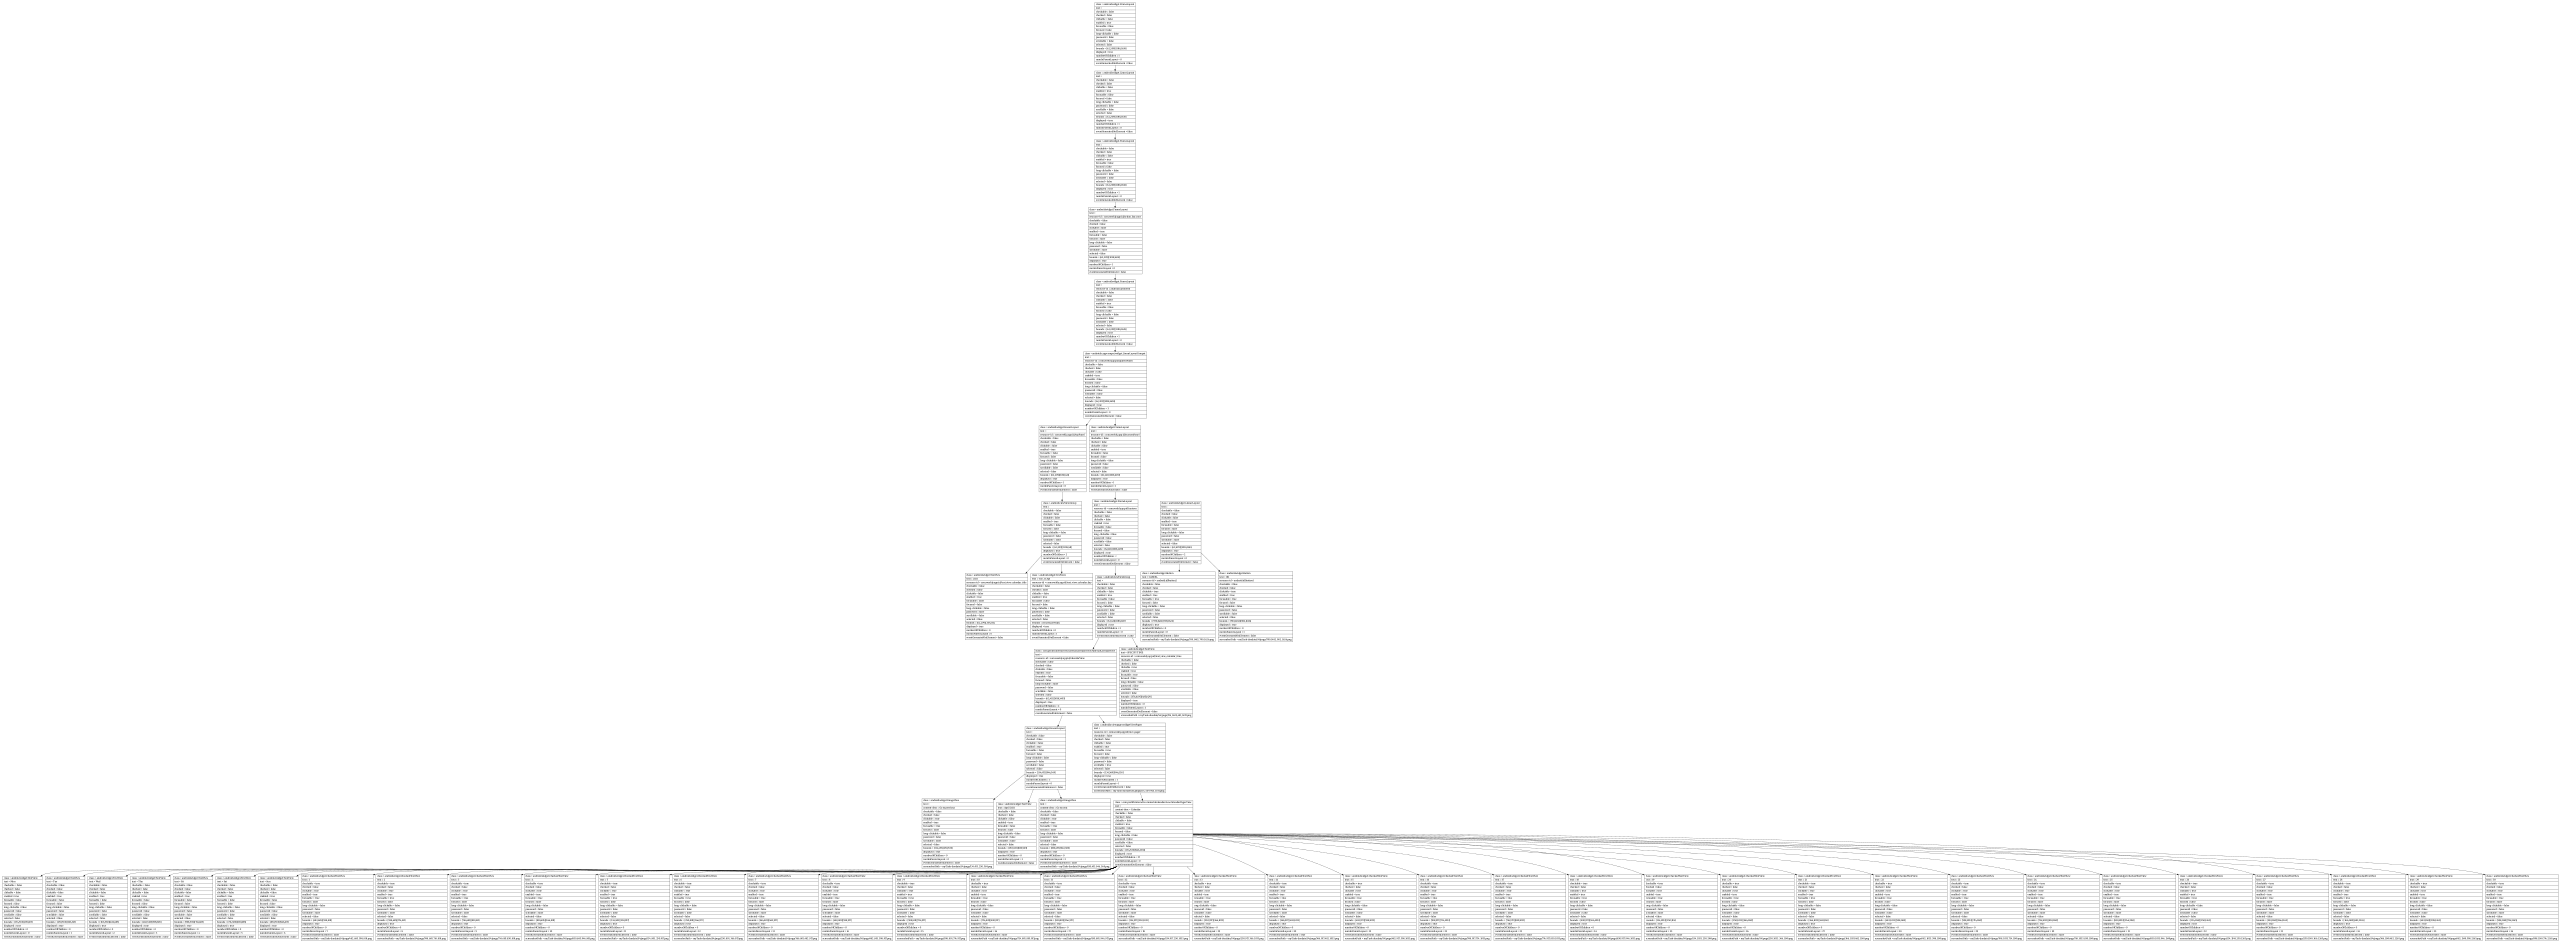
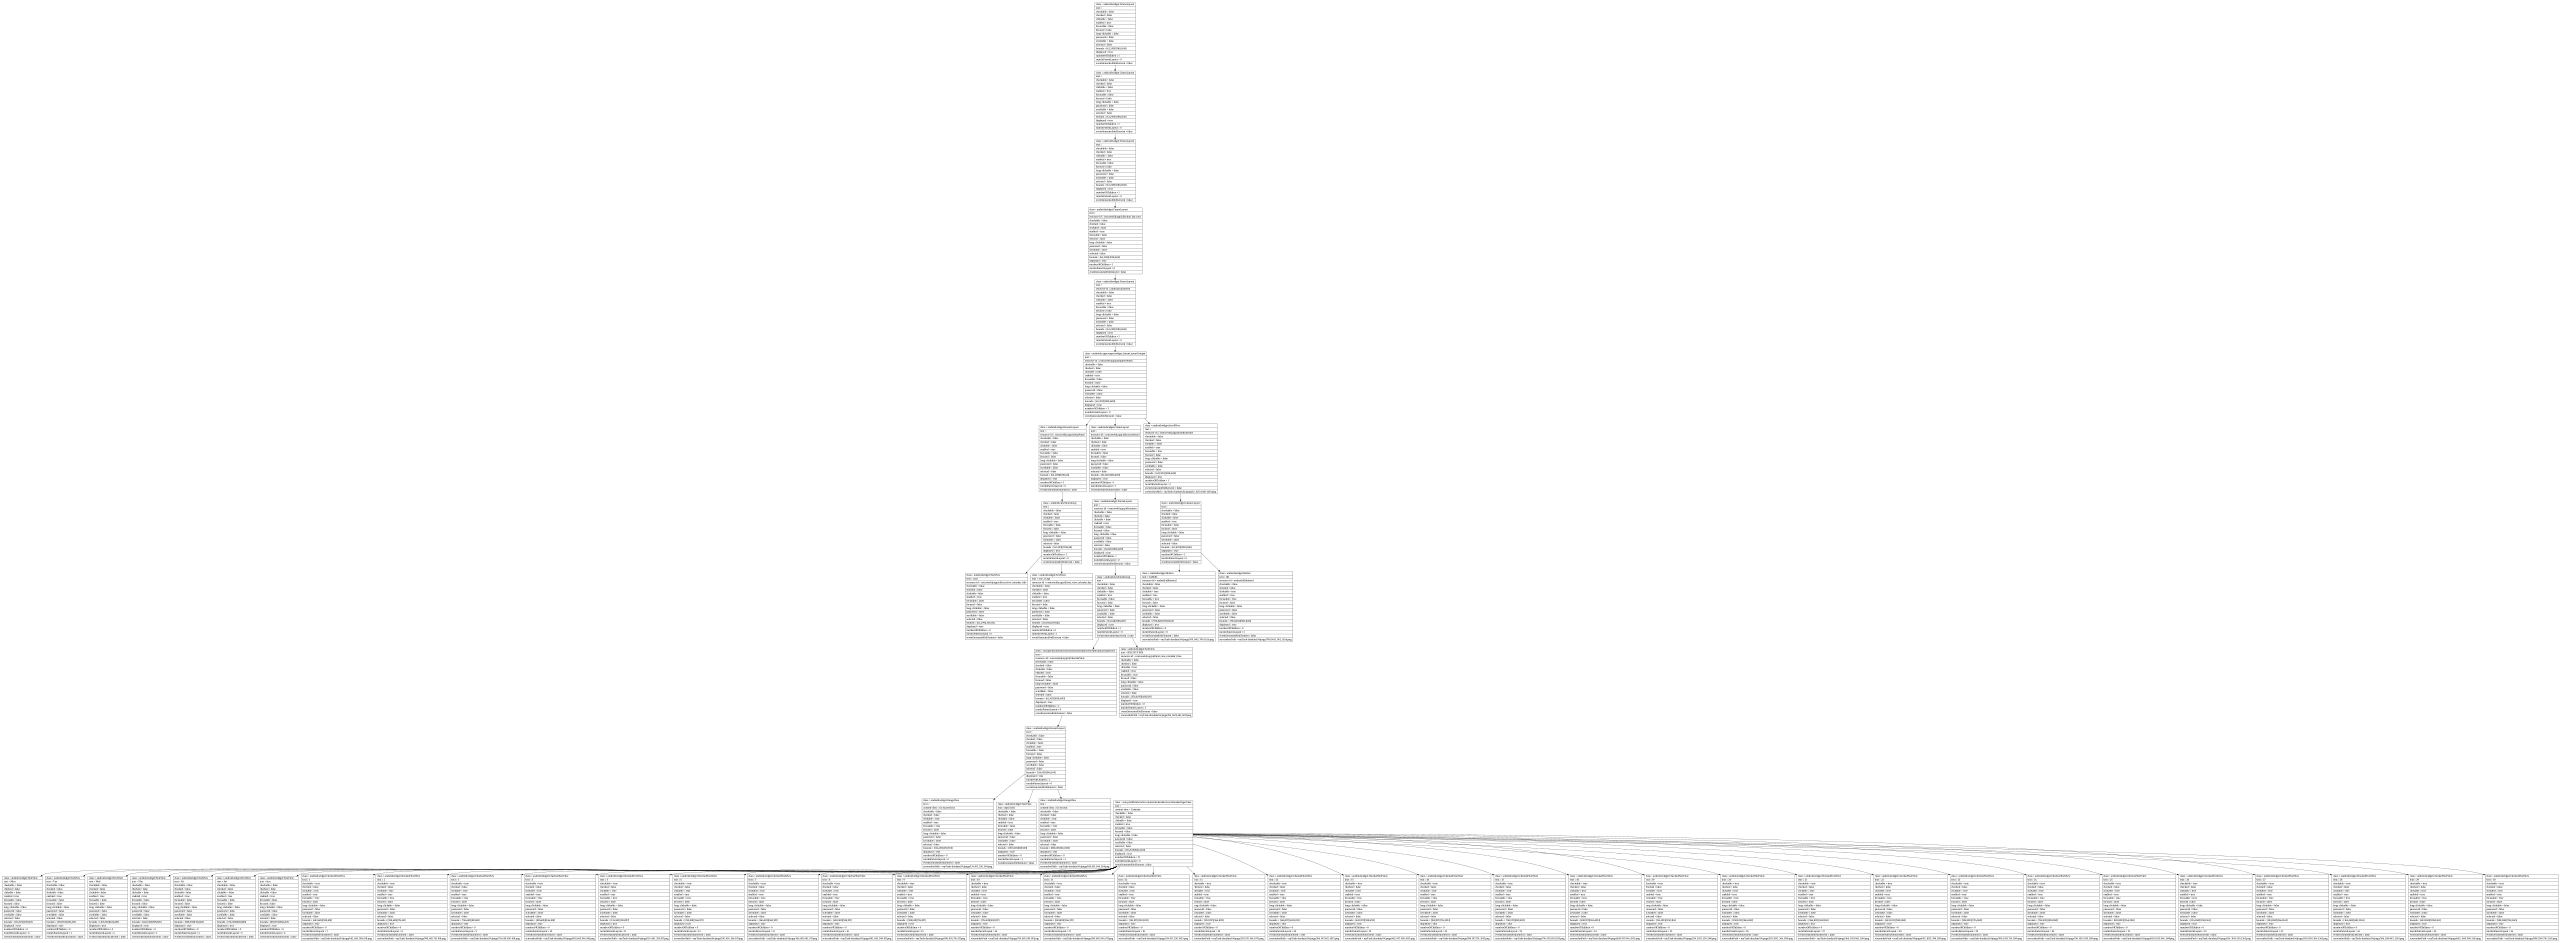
none -> (1181, 459)
(1129, 758) -> none
